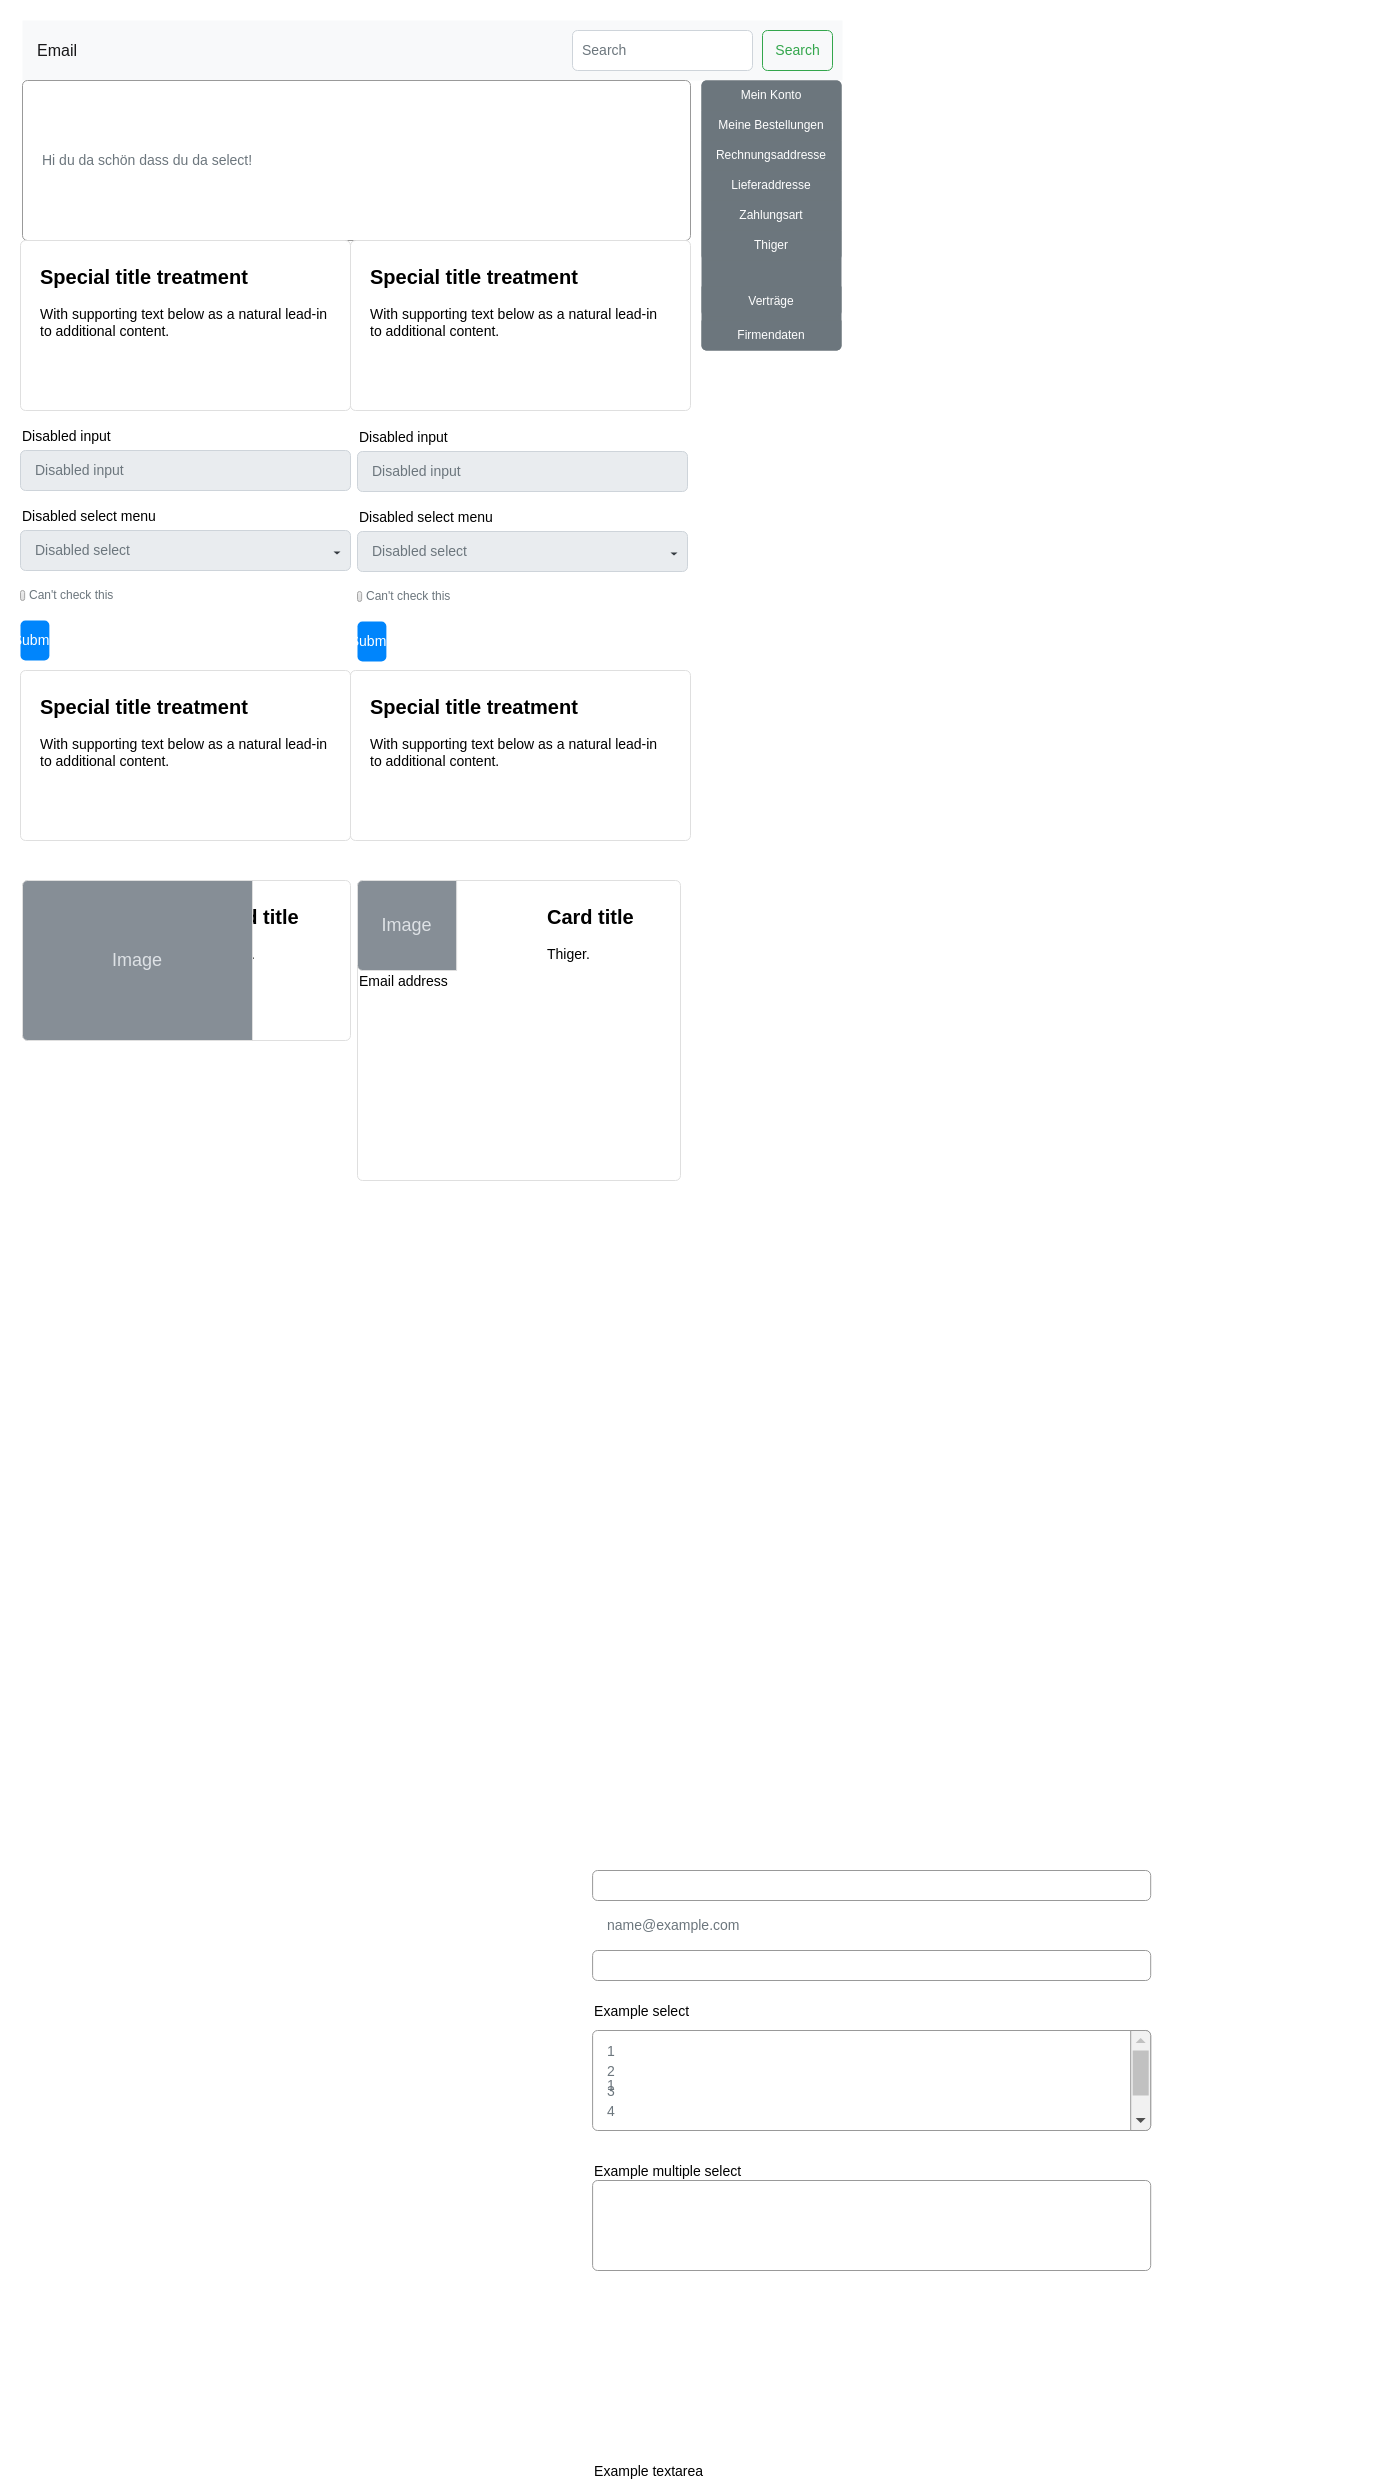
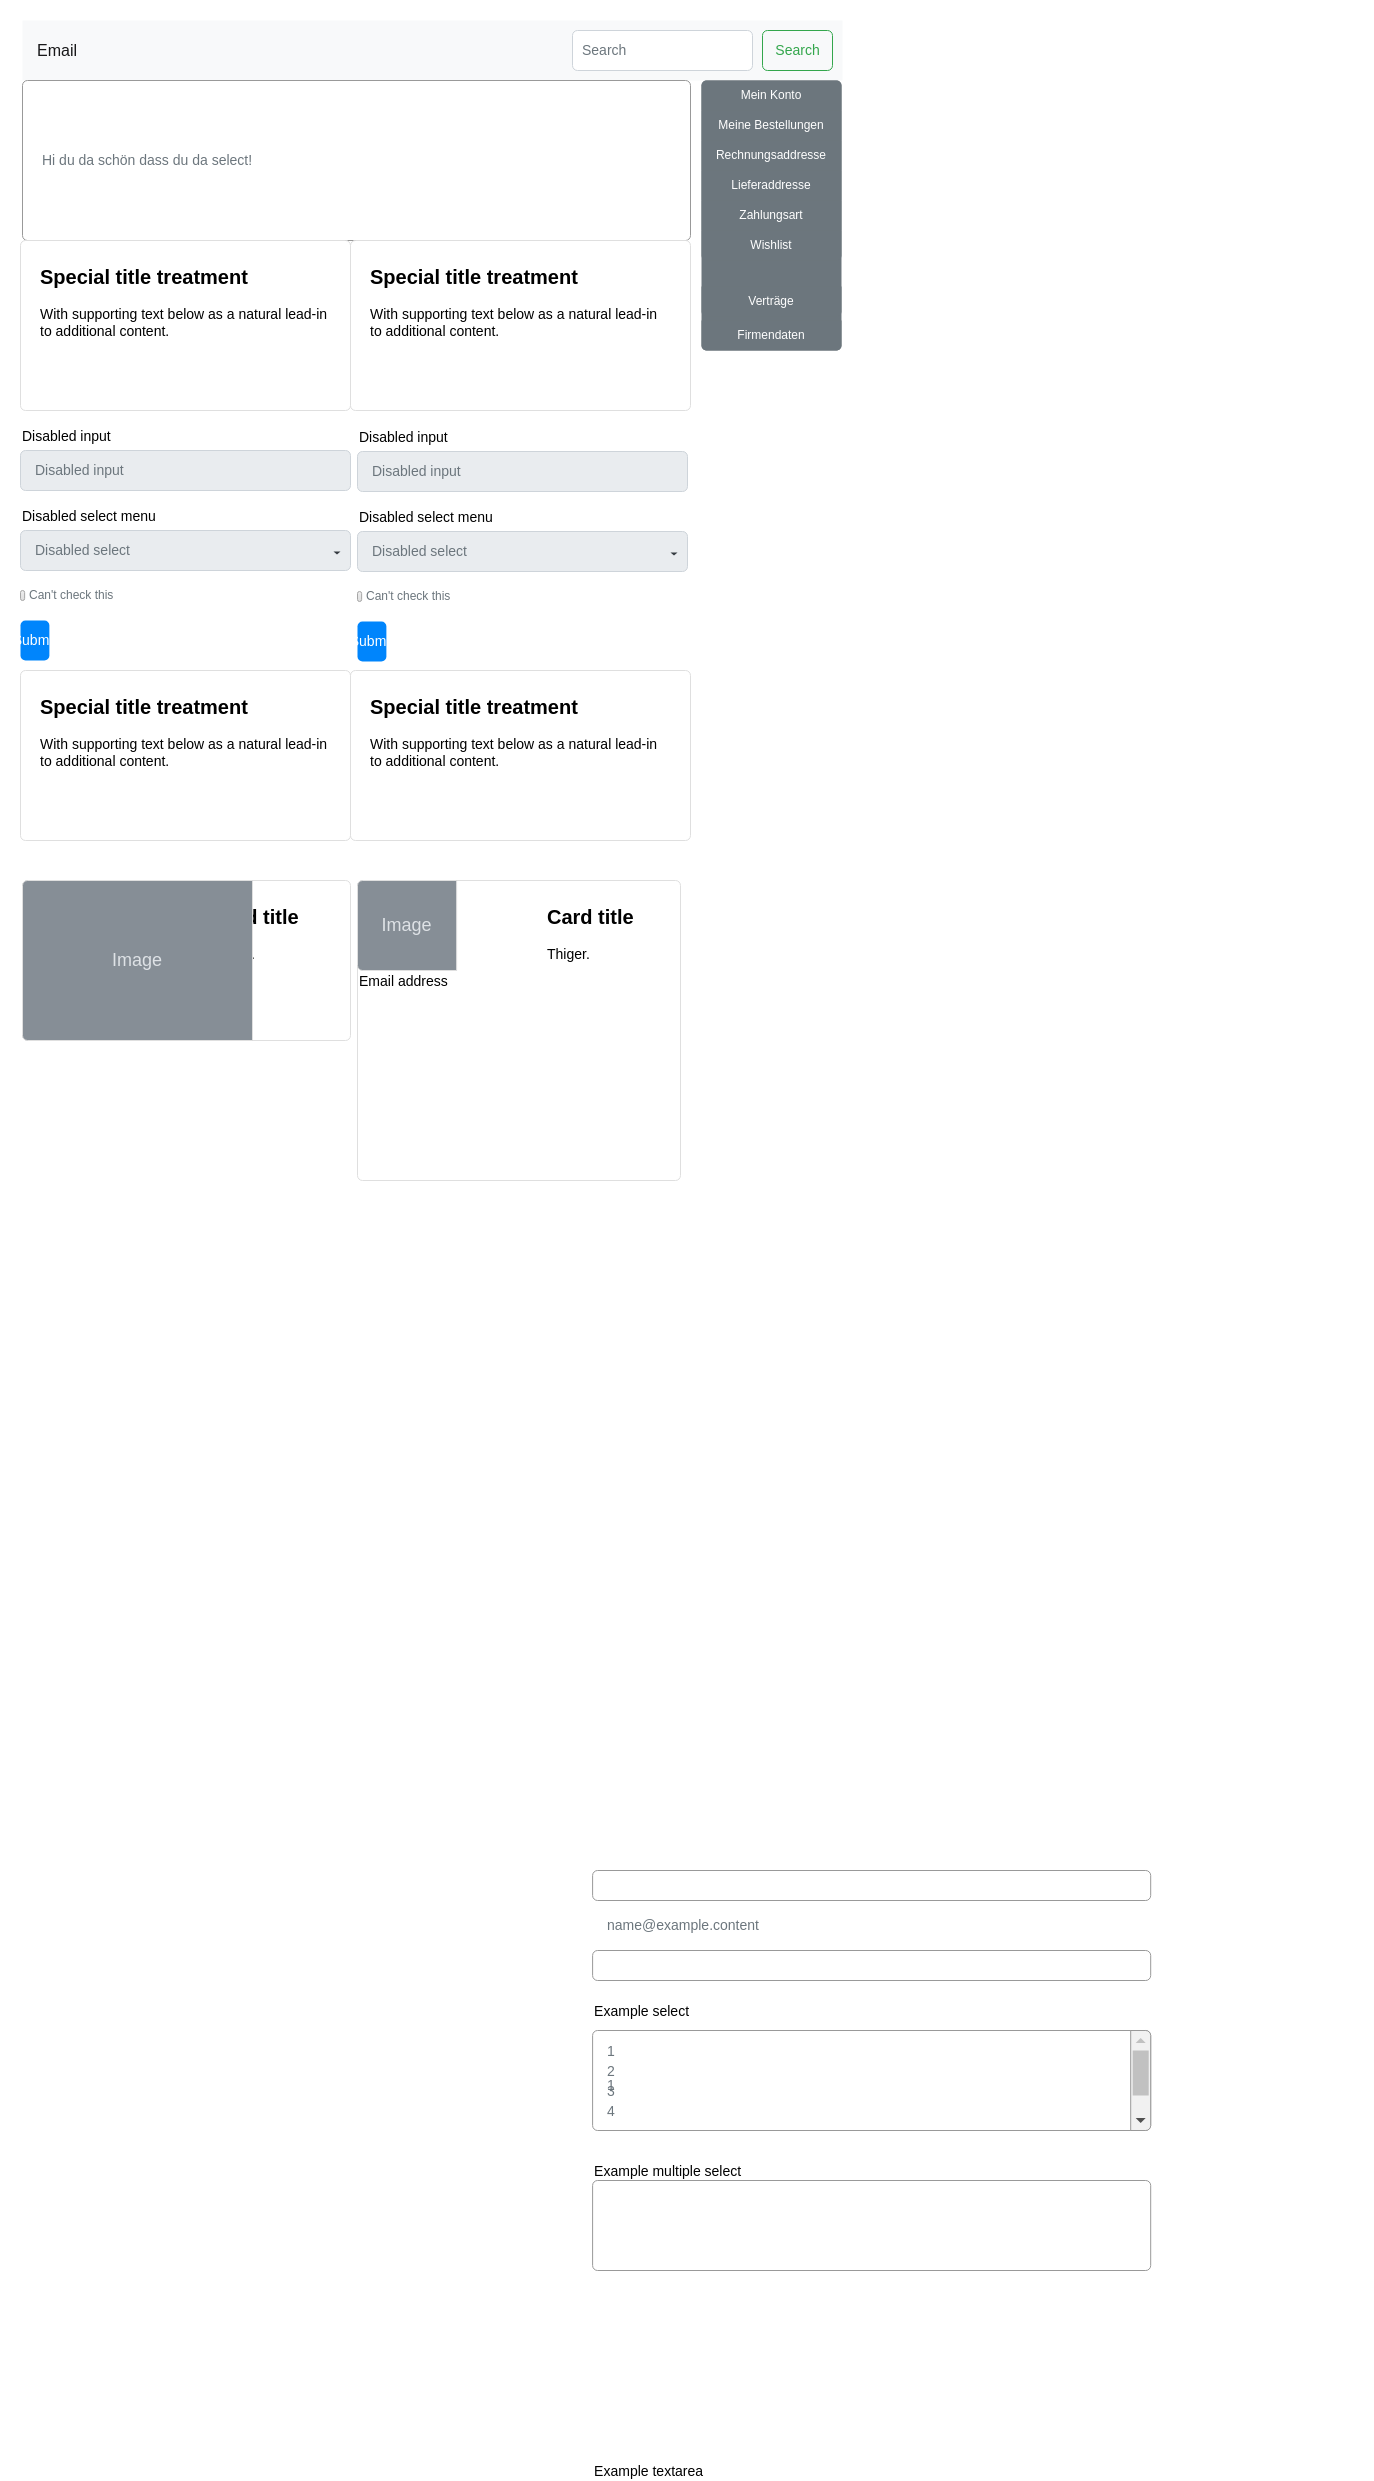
(772, 246) -> (772, 246)
(667, 1926) -> (682, 1926)
